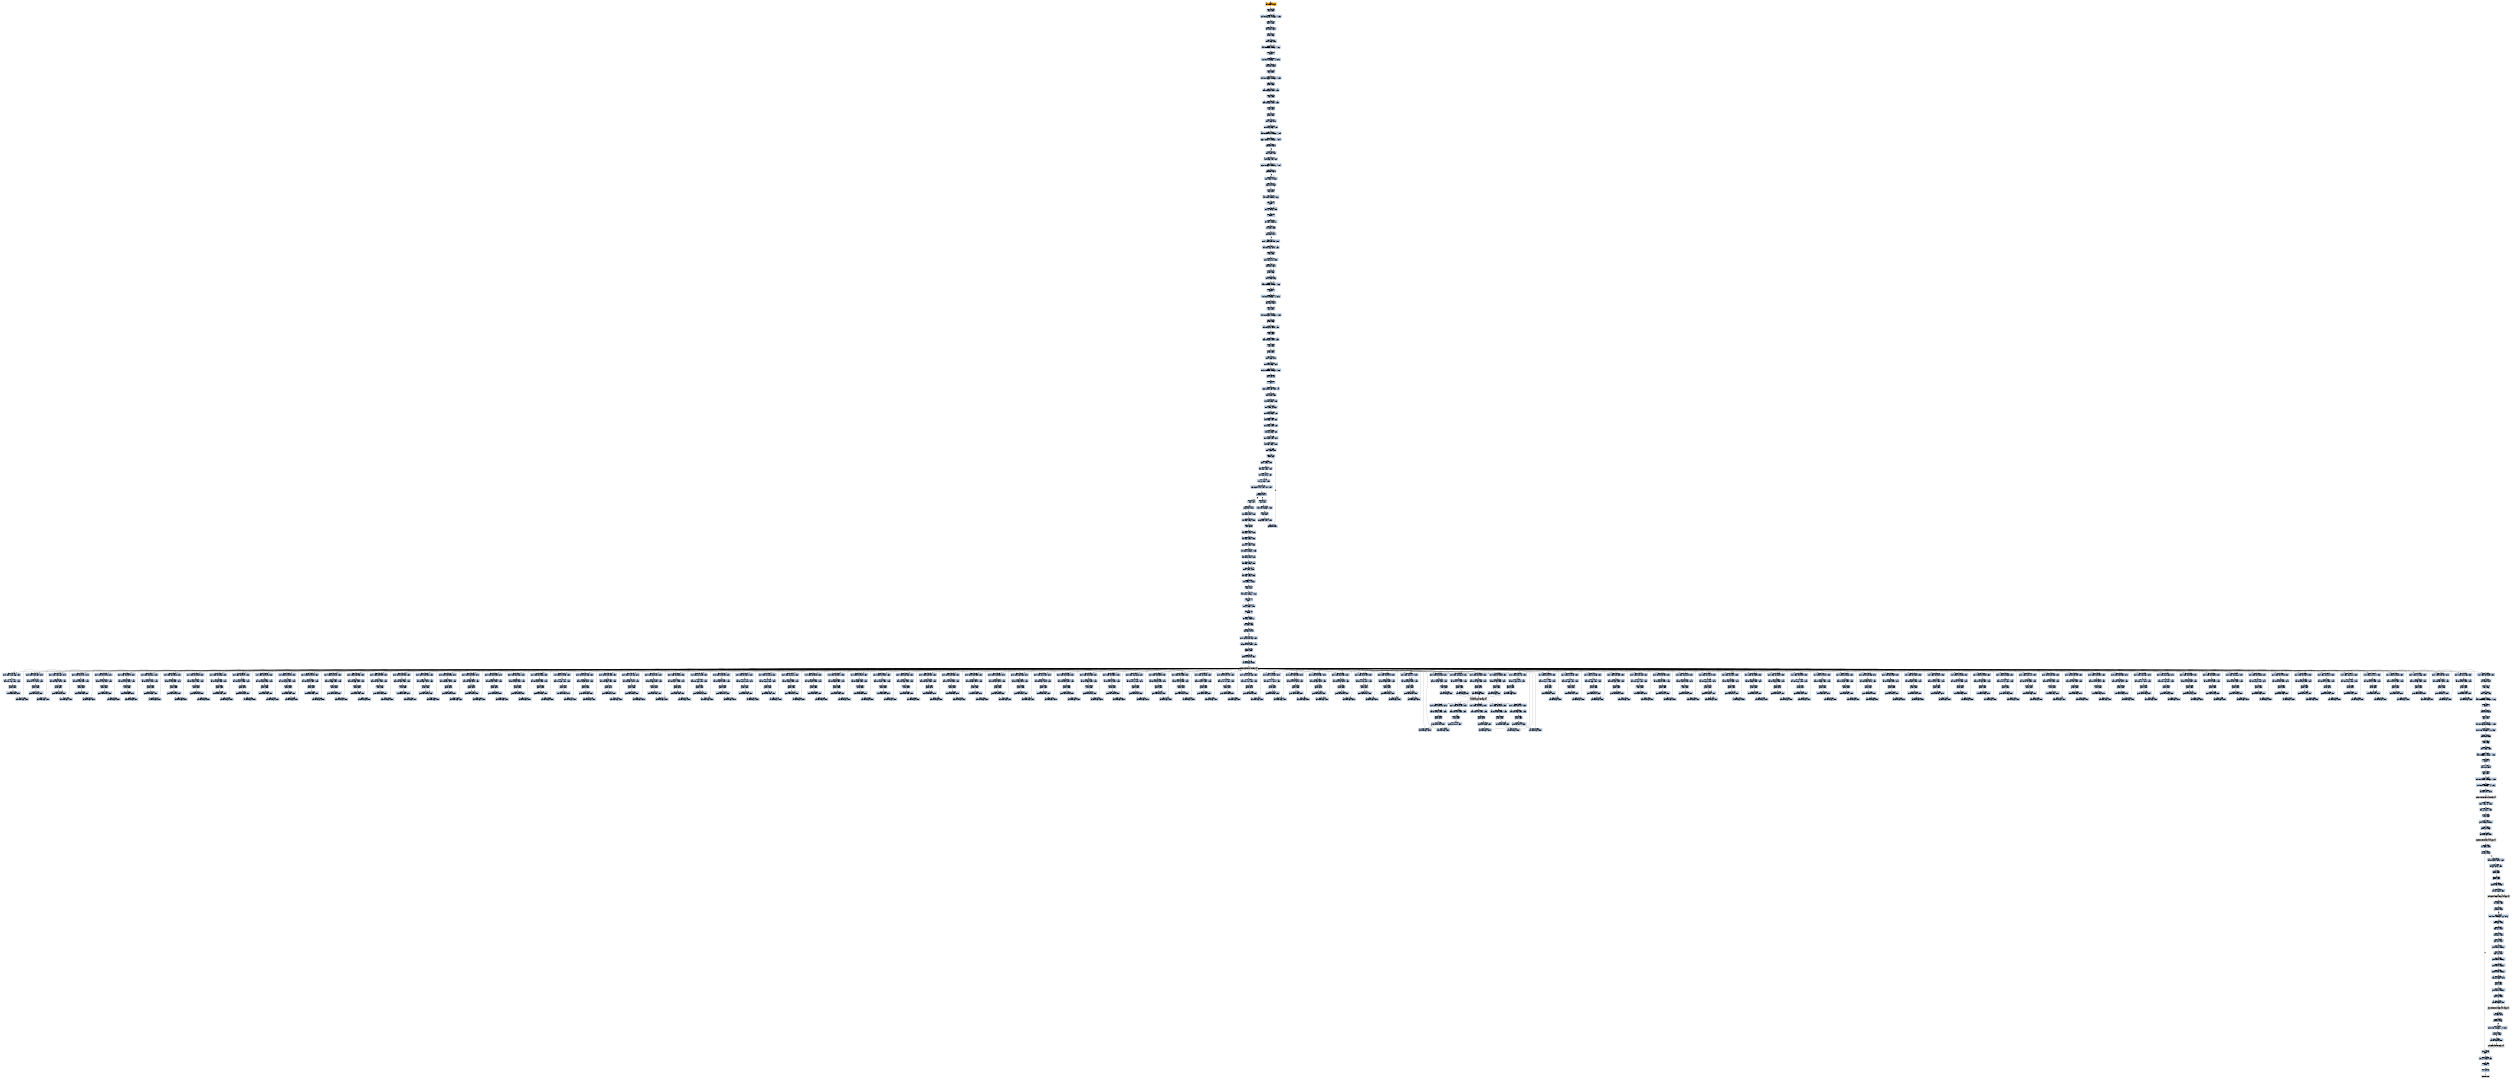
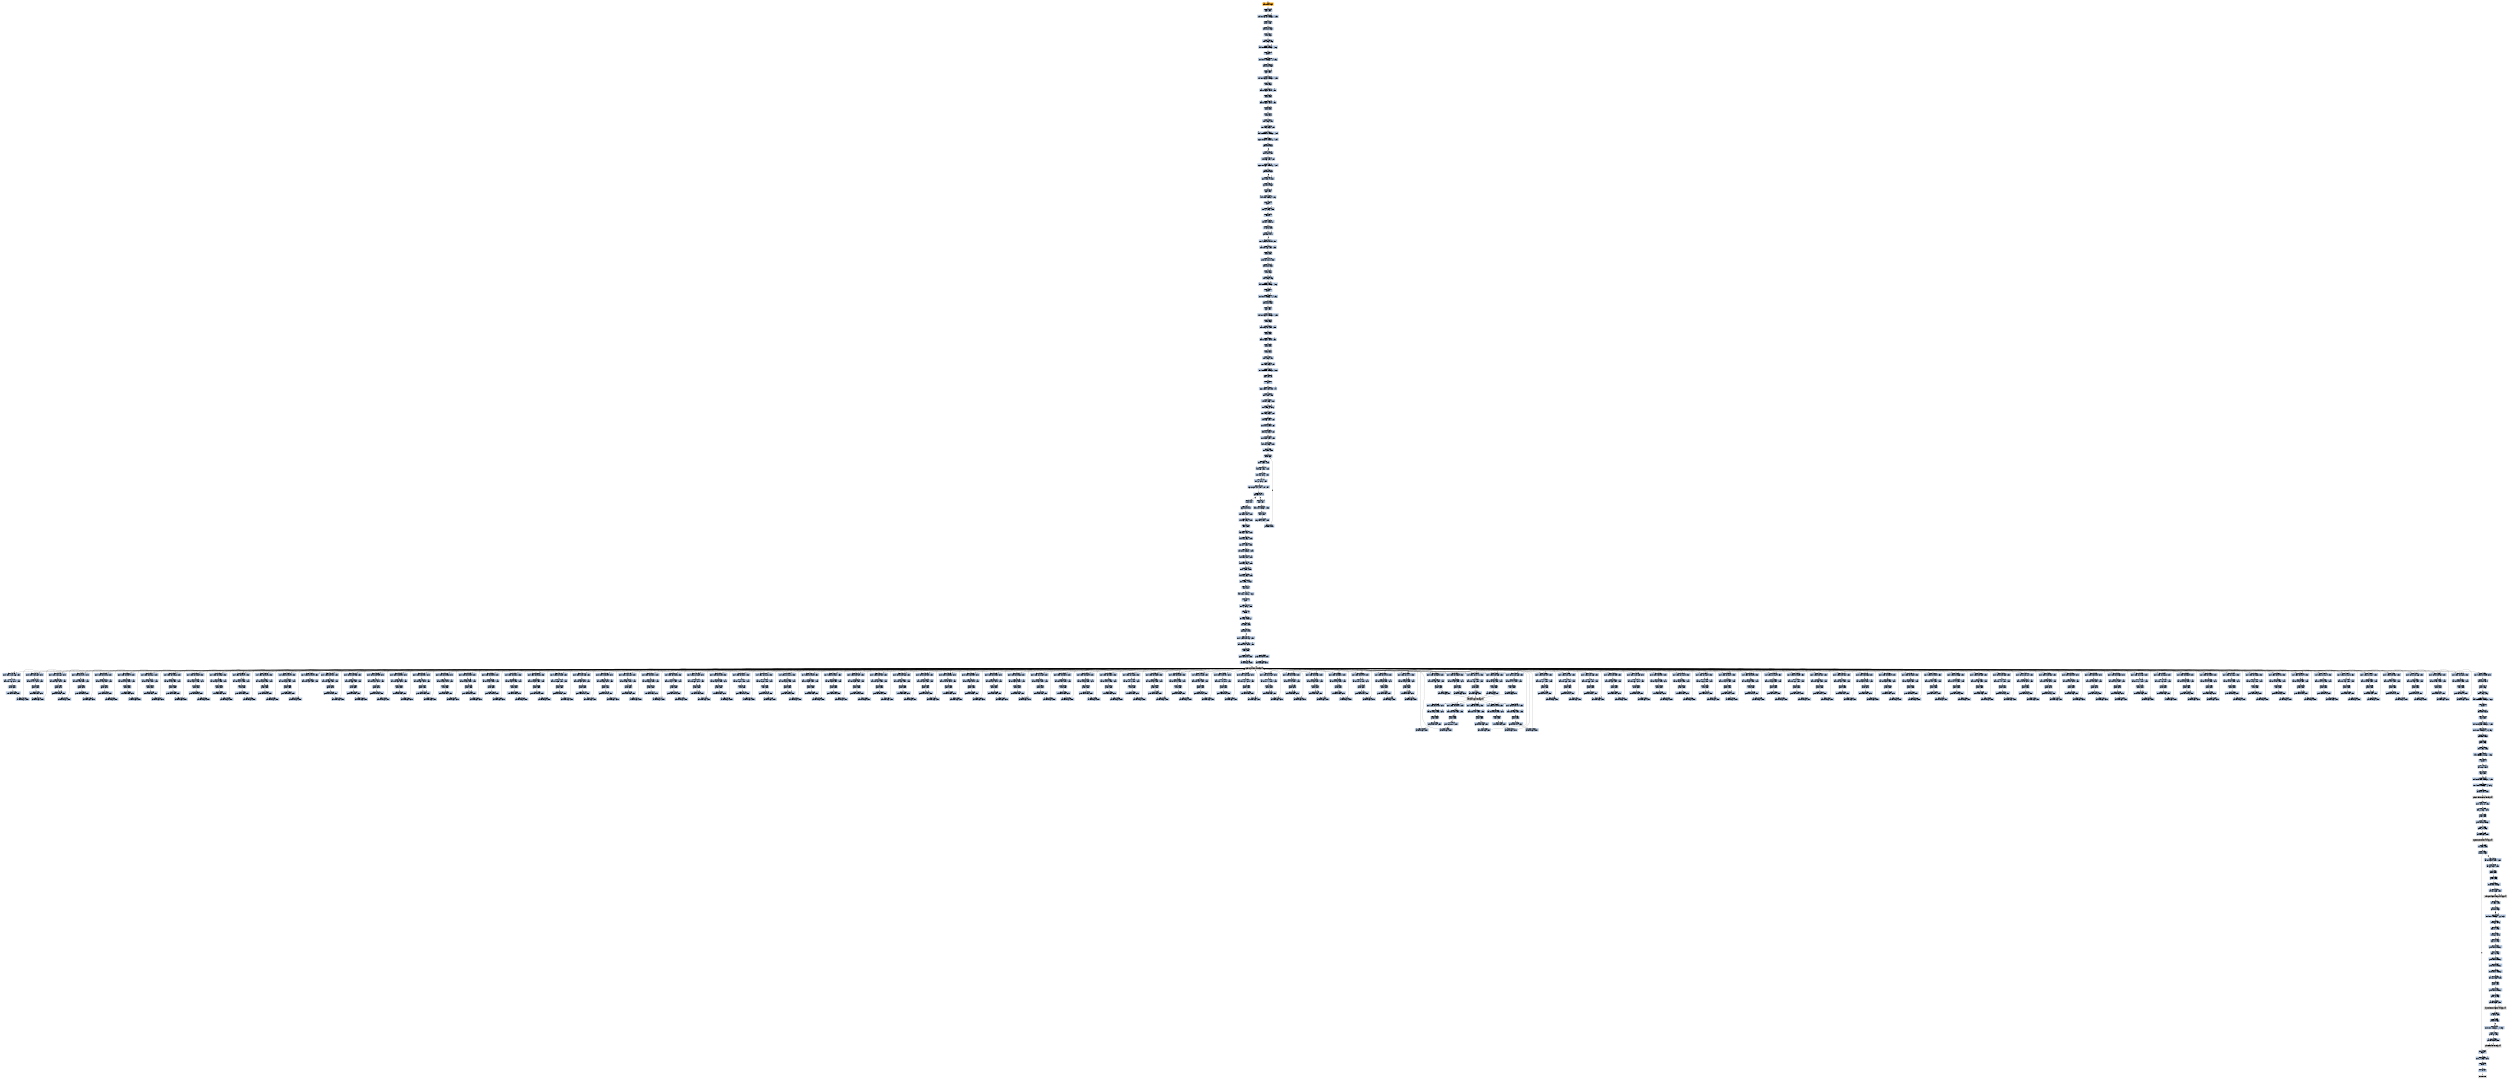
(311, 687) -> none
